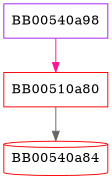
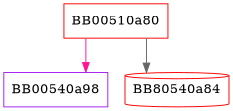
(56, 50) -> (86, 50)
(56, 158) -> (177, 90)
